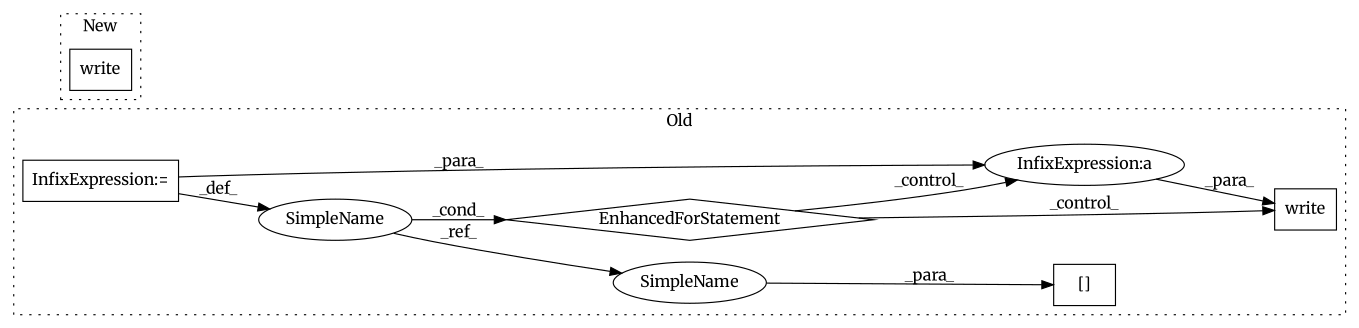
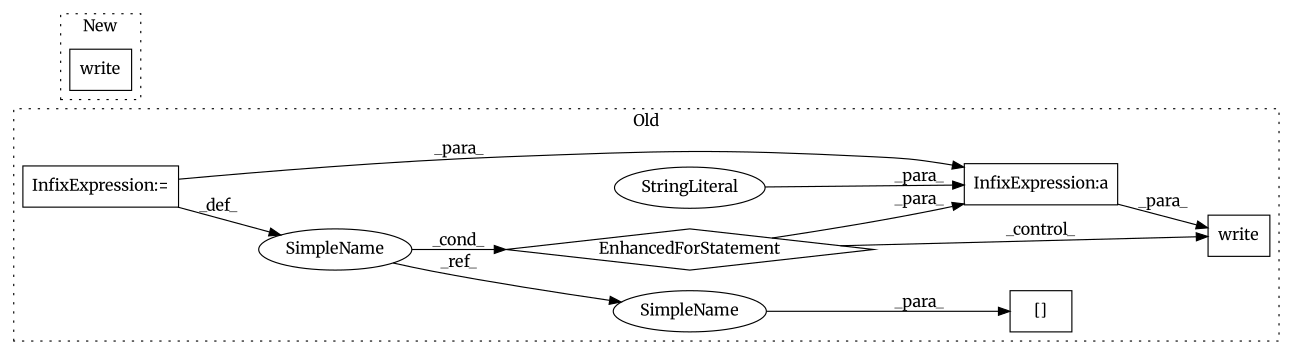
(1085, 165) -> (1041, 184)
(929, 181) -> (919, 200)
none -> (690, 188)
